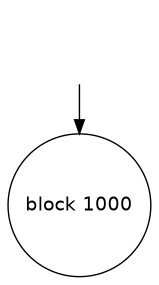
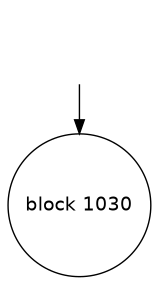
(79, 205) -> (79, 205)
